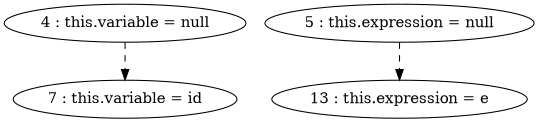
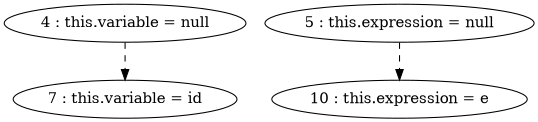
(400, 99) -> (400, 99)
